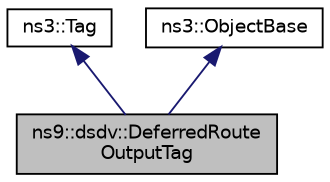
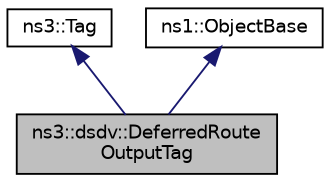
(234, 28) -> (234, 28)
(147, 144) -> (147, 144)
